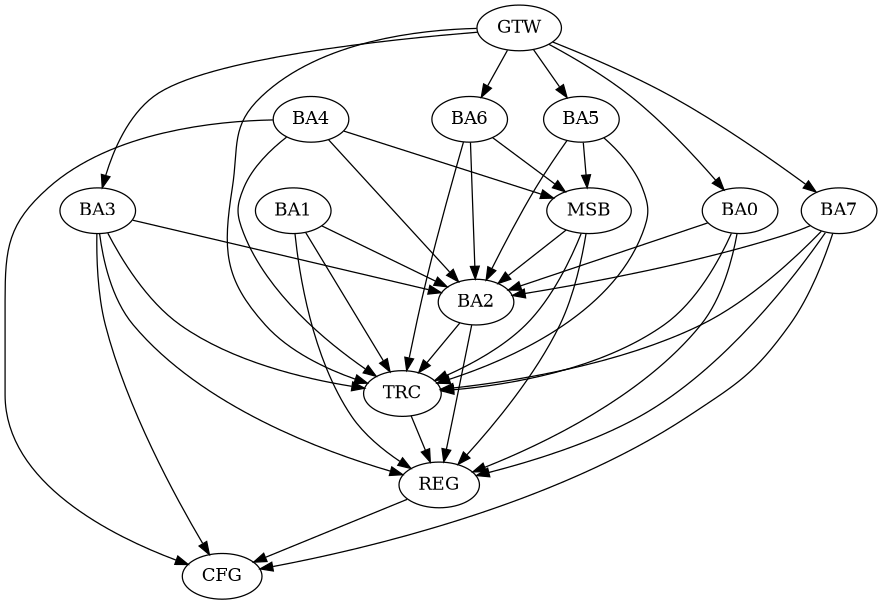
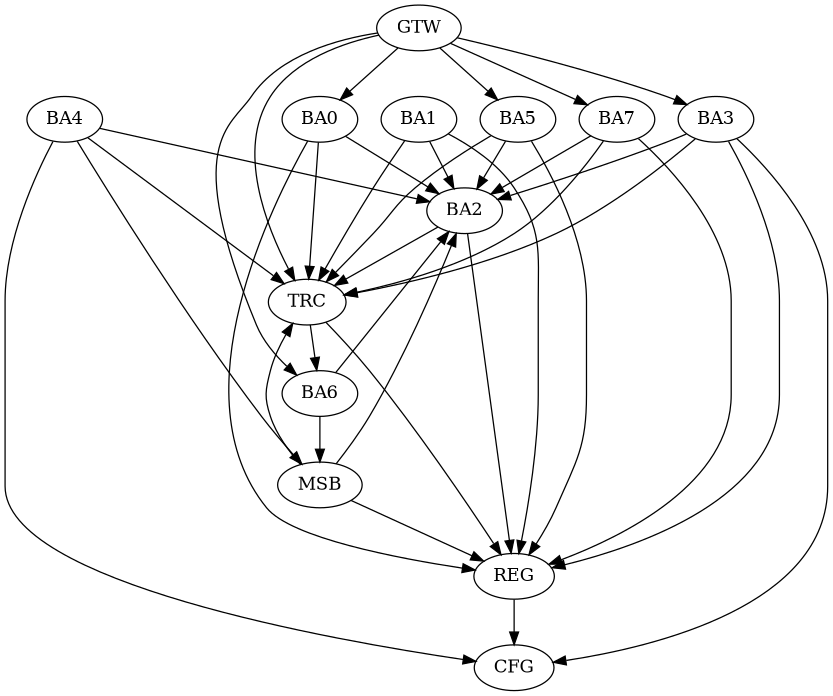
(585, 159) -> (586, 342)
(435, 244) -> (313, 341)
(599, 466) -> none
